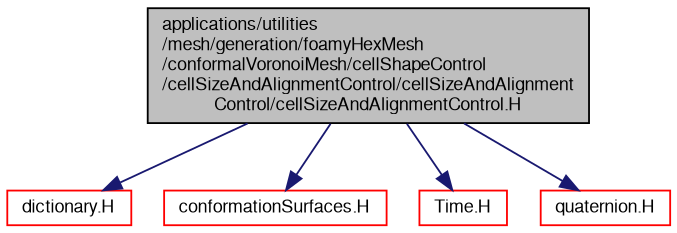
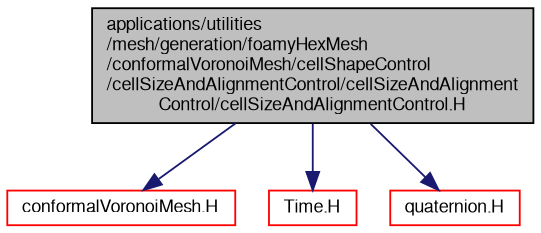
(69, 208) -> none
(275, 208) -> (121, 208)
